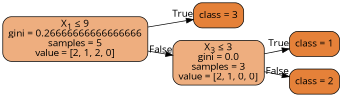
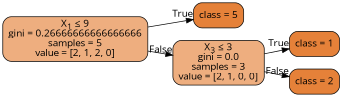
(219, 15) -> (219, 15)
